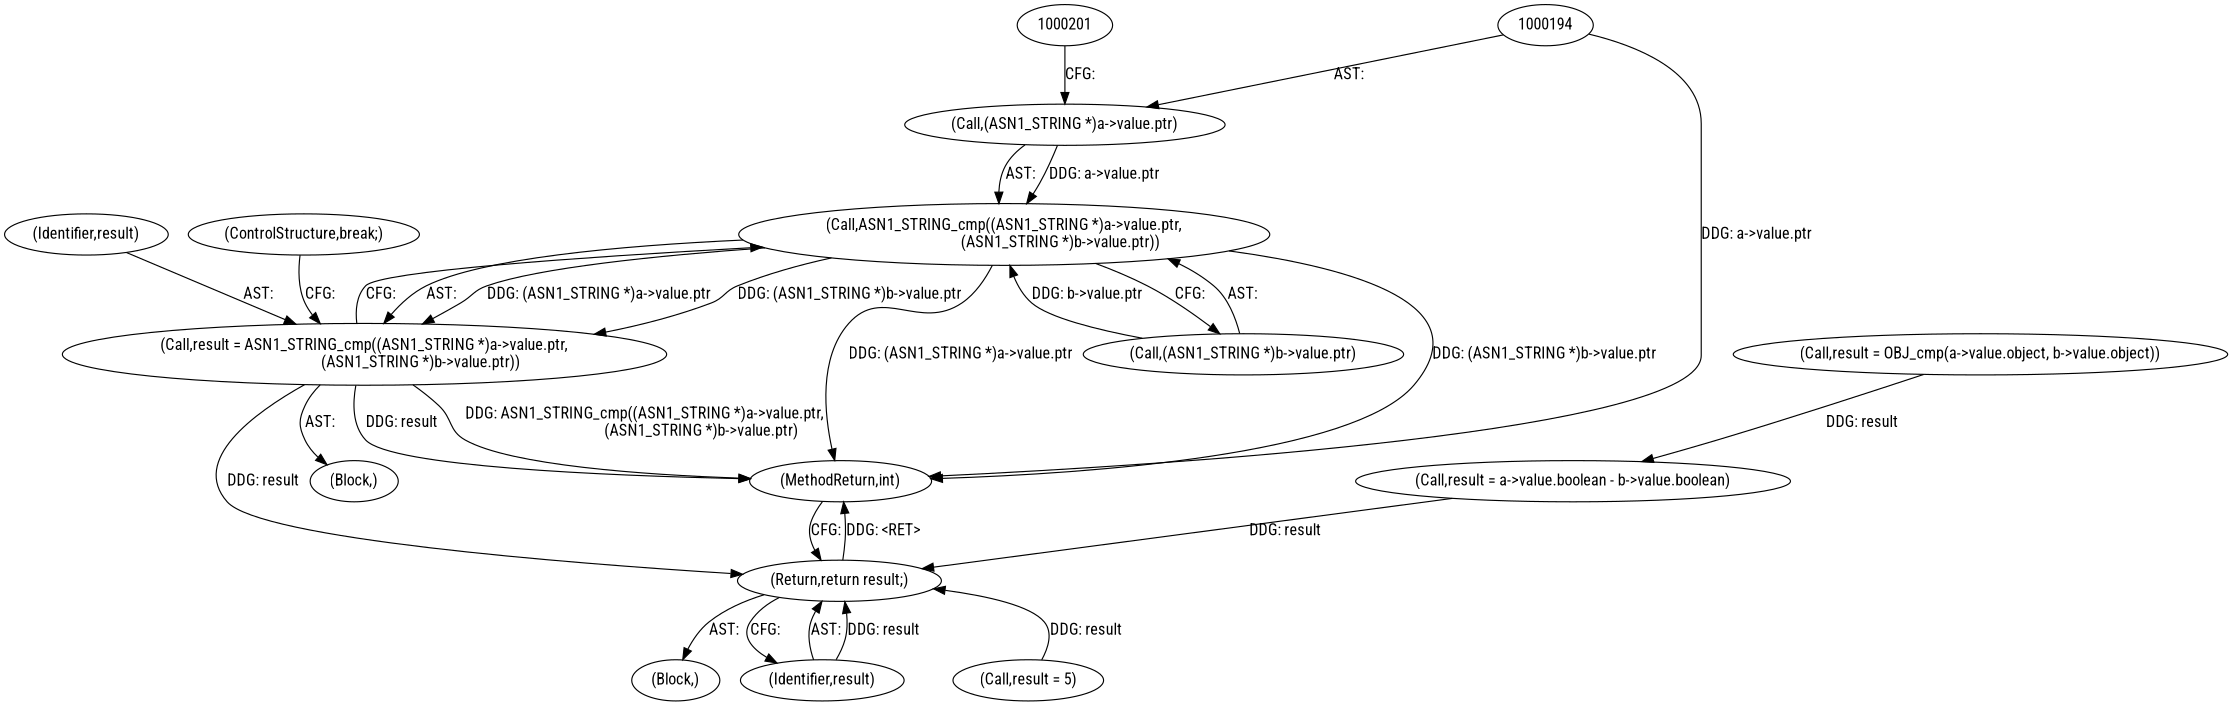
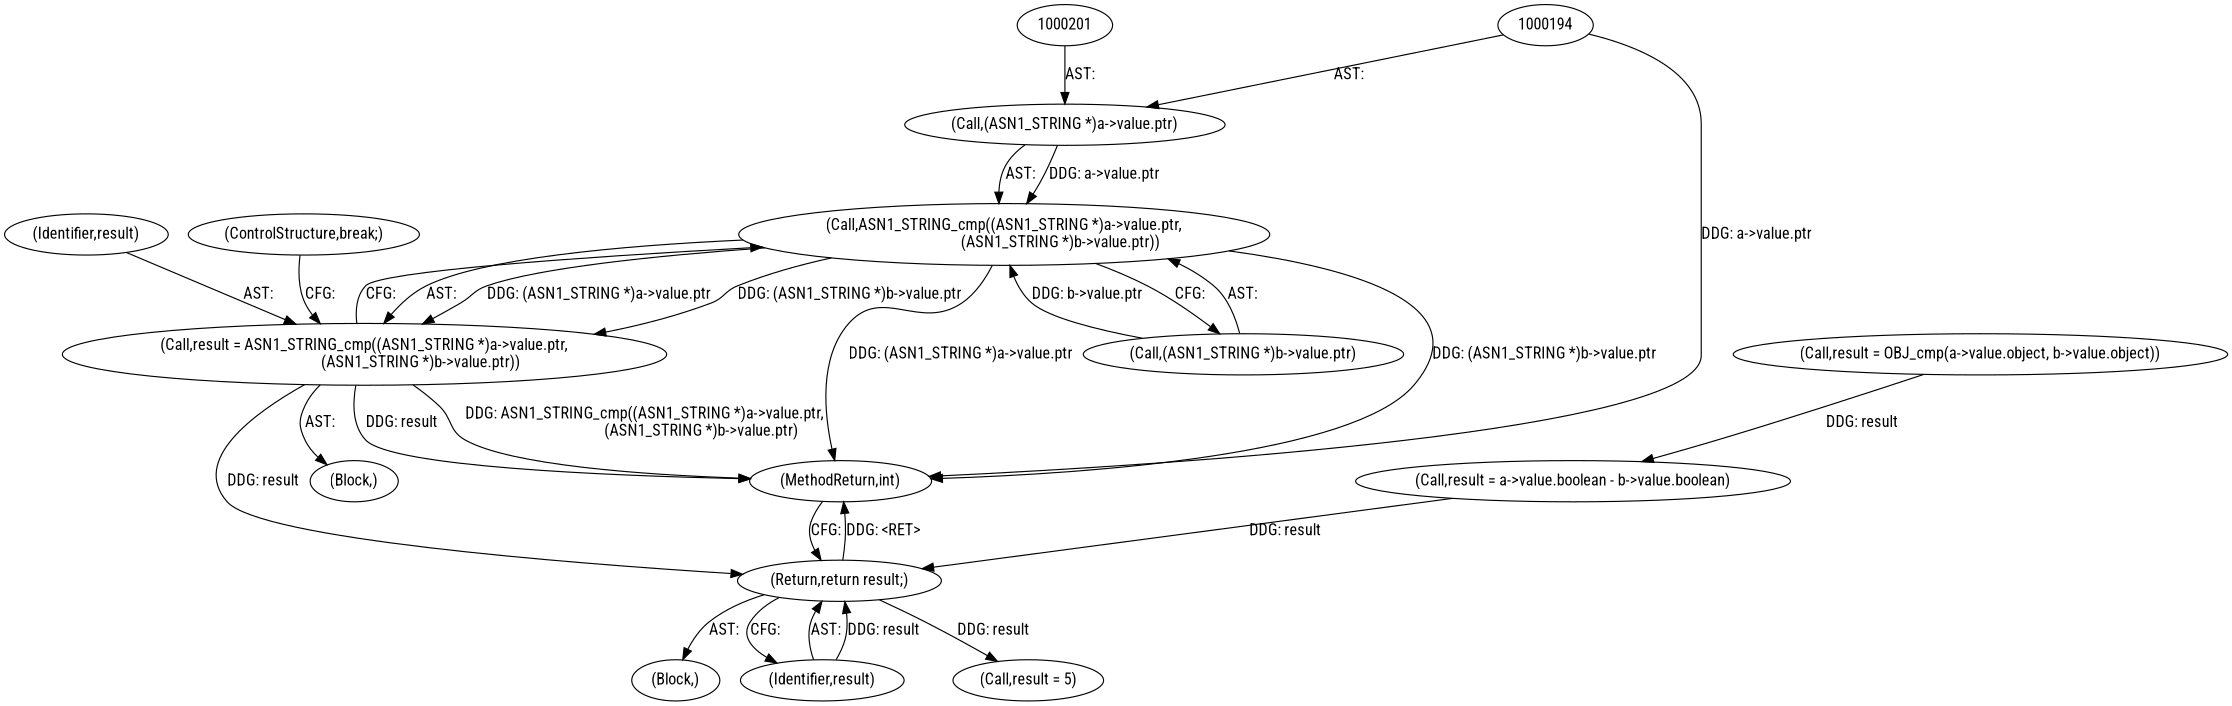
(1082, 75) -> (1082, 75)
(1016, 606) -> (934, 627)
